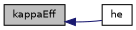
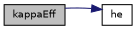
(89, 22) -> (78, 8)
